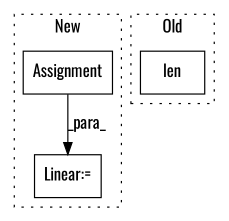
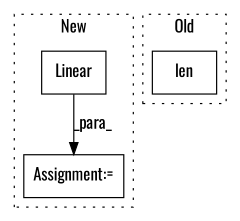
(68, 73) -> (74, 73)
(68, 176) -> (74, 176)
